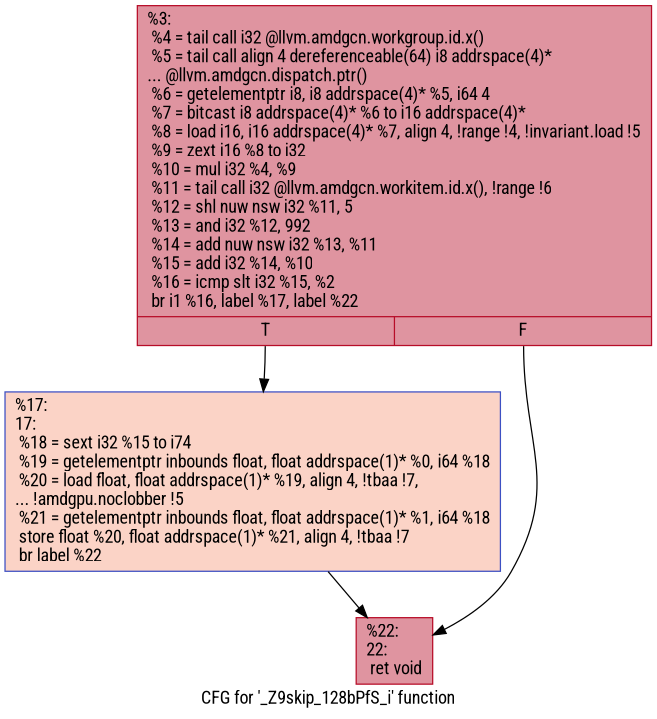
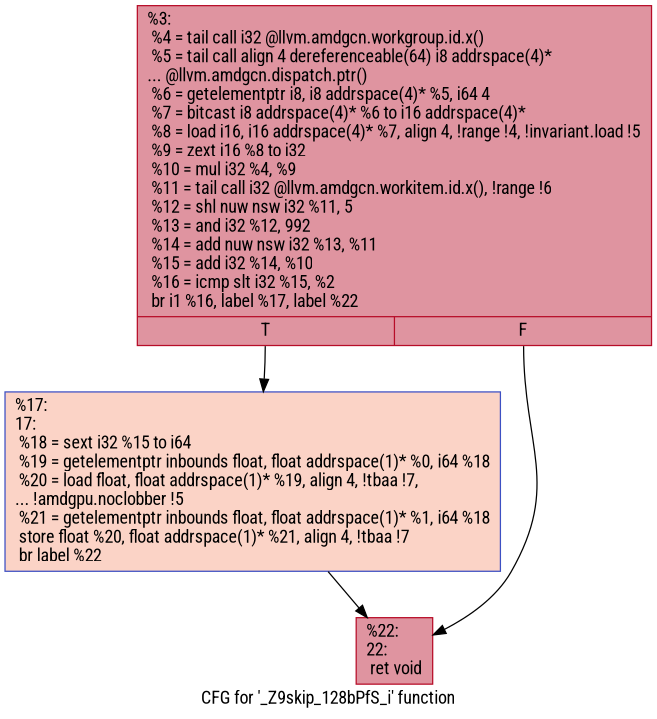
(103, 443) -> (103, 443)
